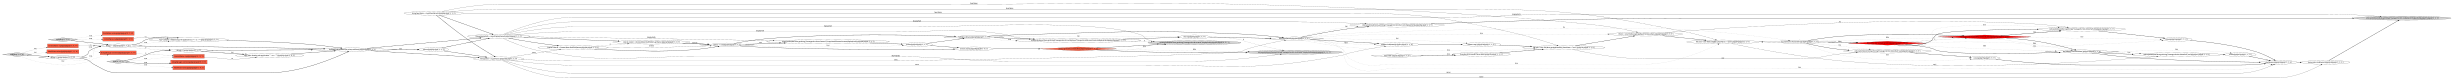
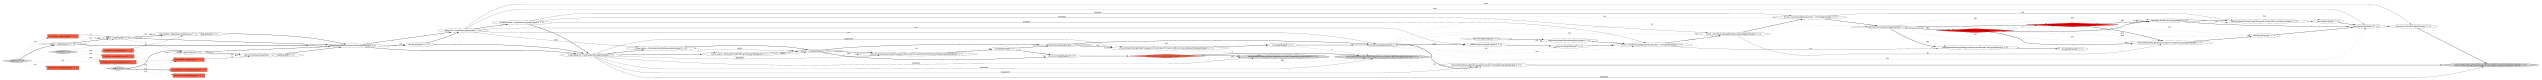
(464, 37) -> (490, 26)
(89, 43) -> (91, 46)
(2130, 65) -> none
